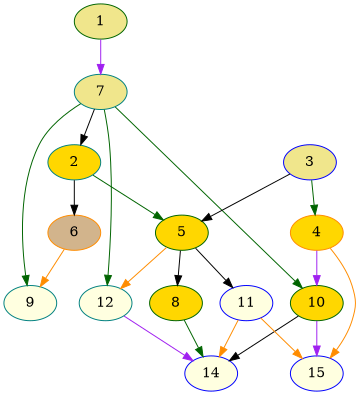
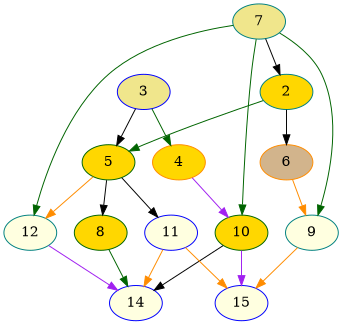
(101, 22) -> none
(355, 298) -> (280, 264)
